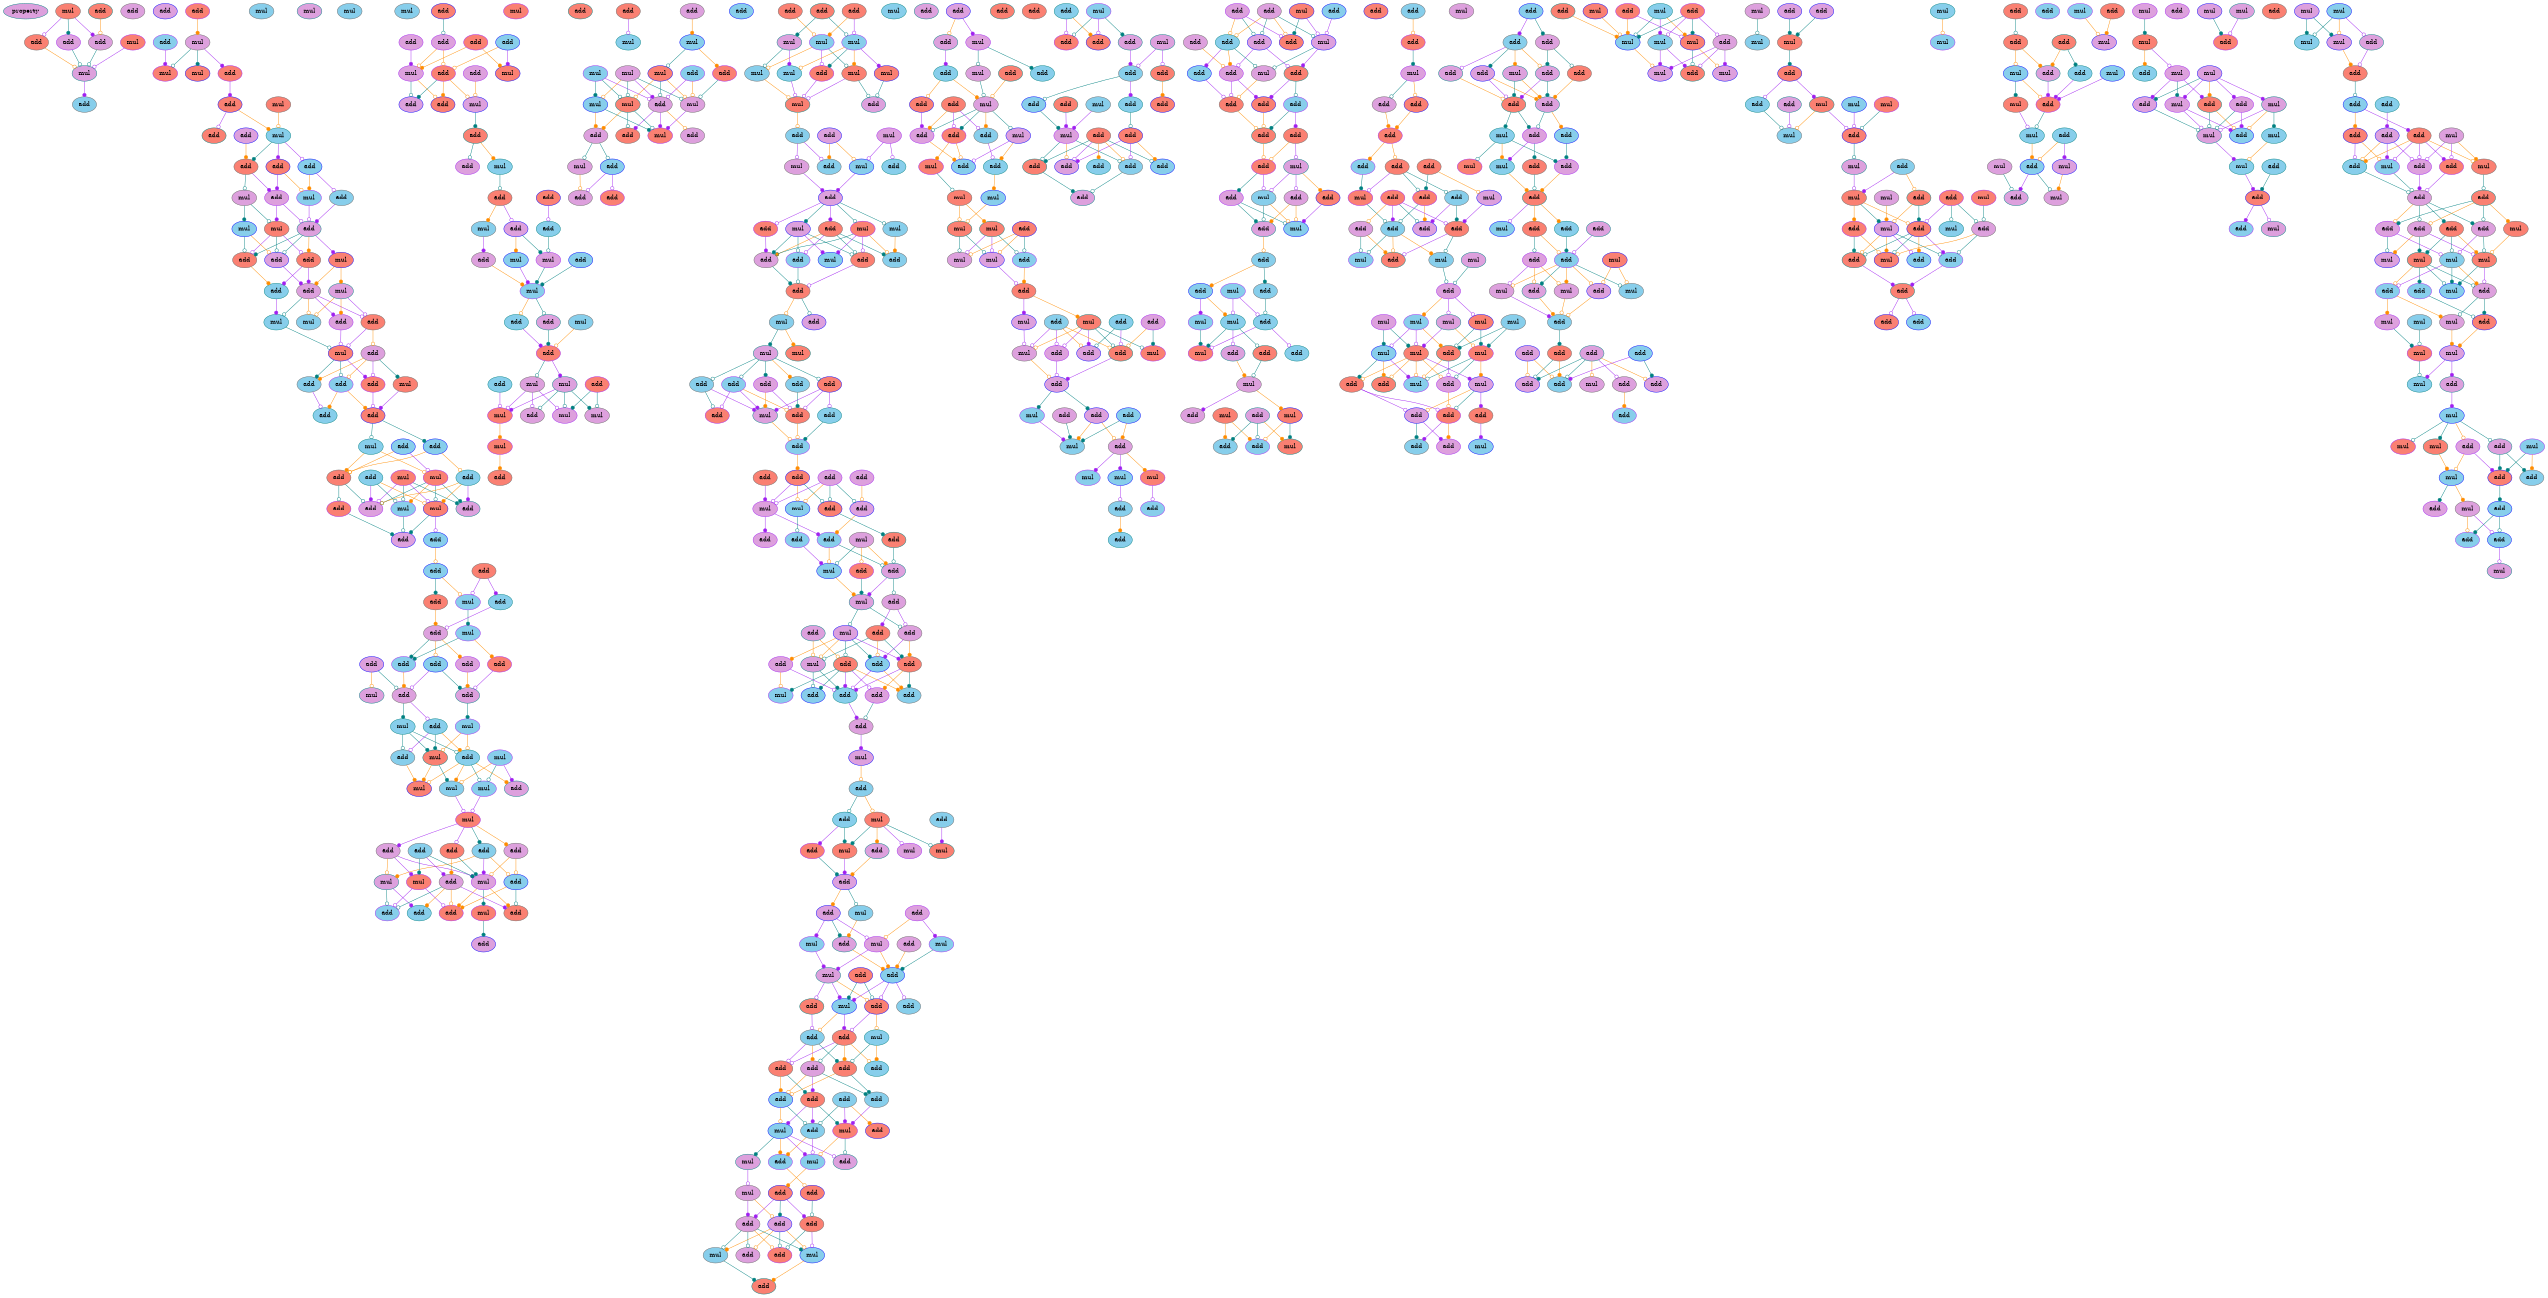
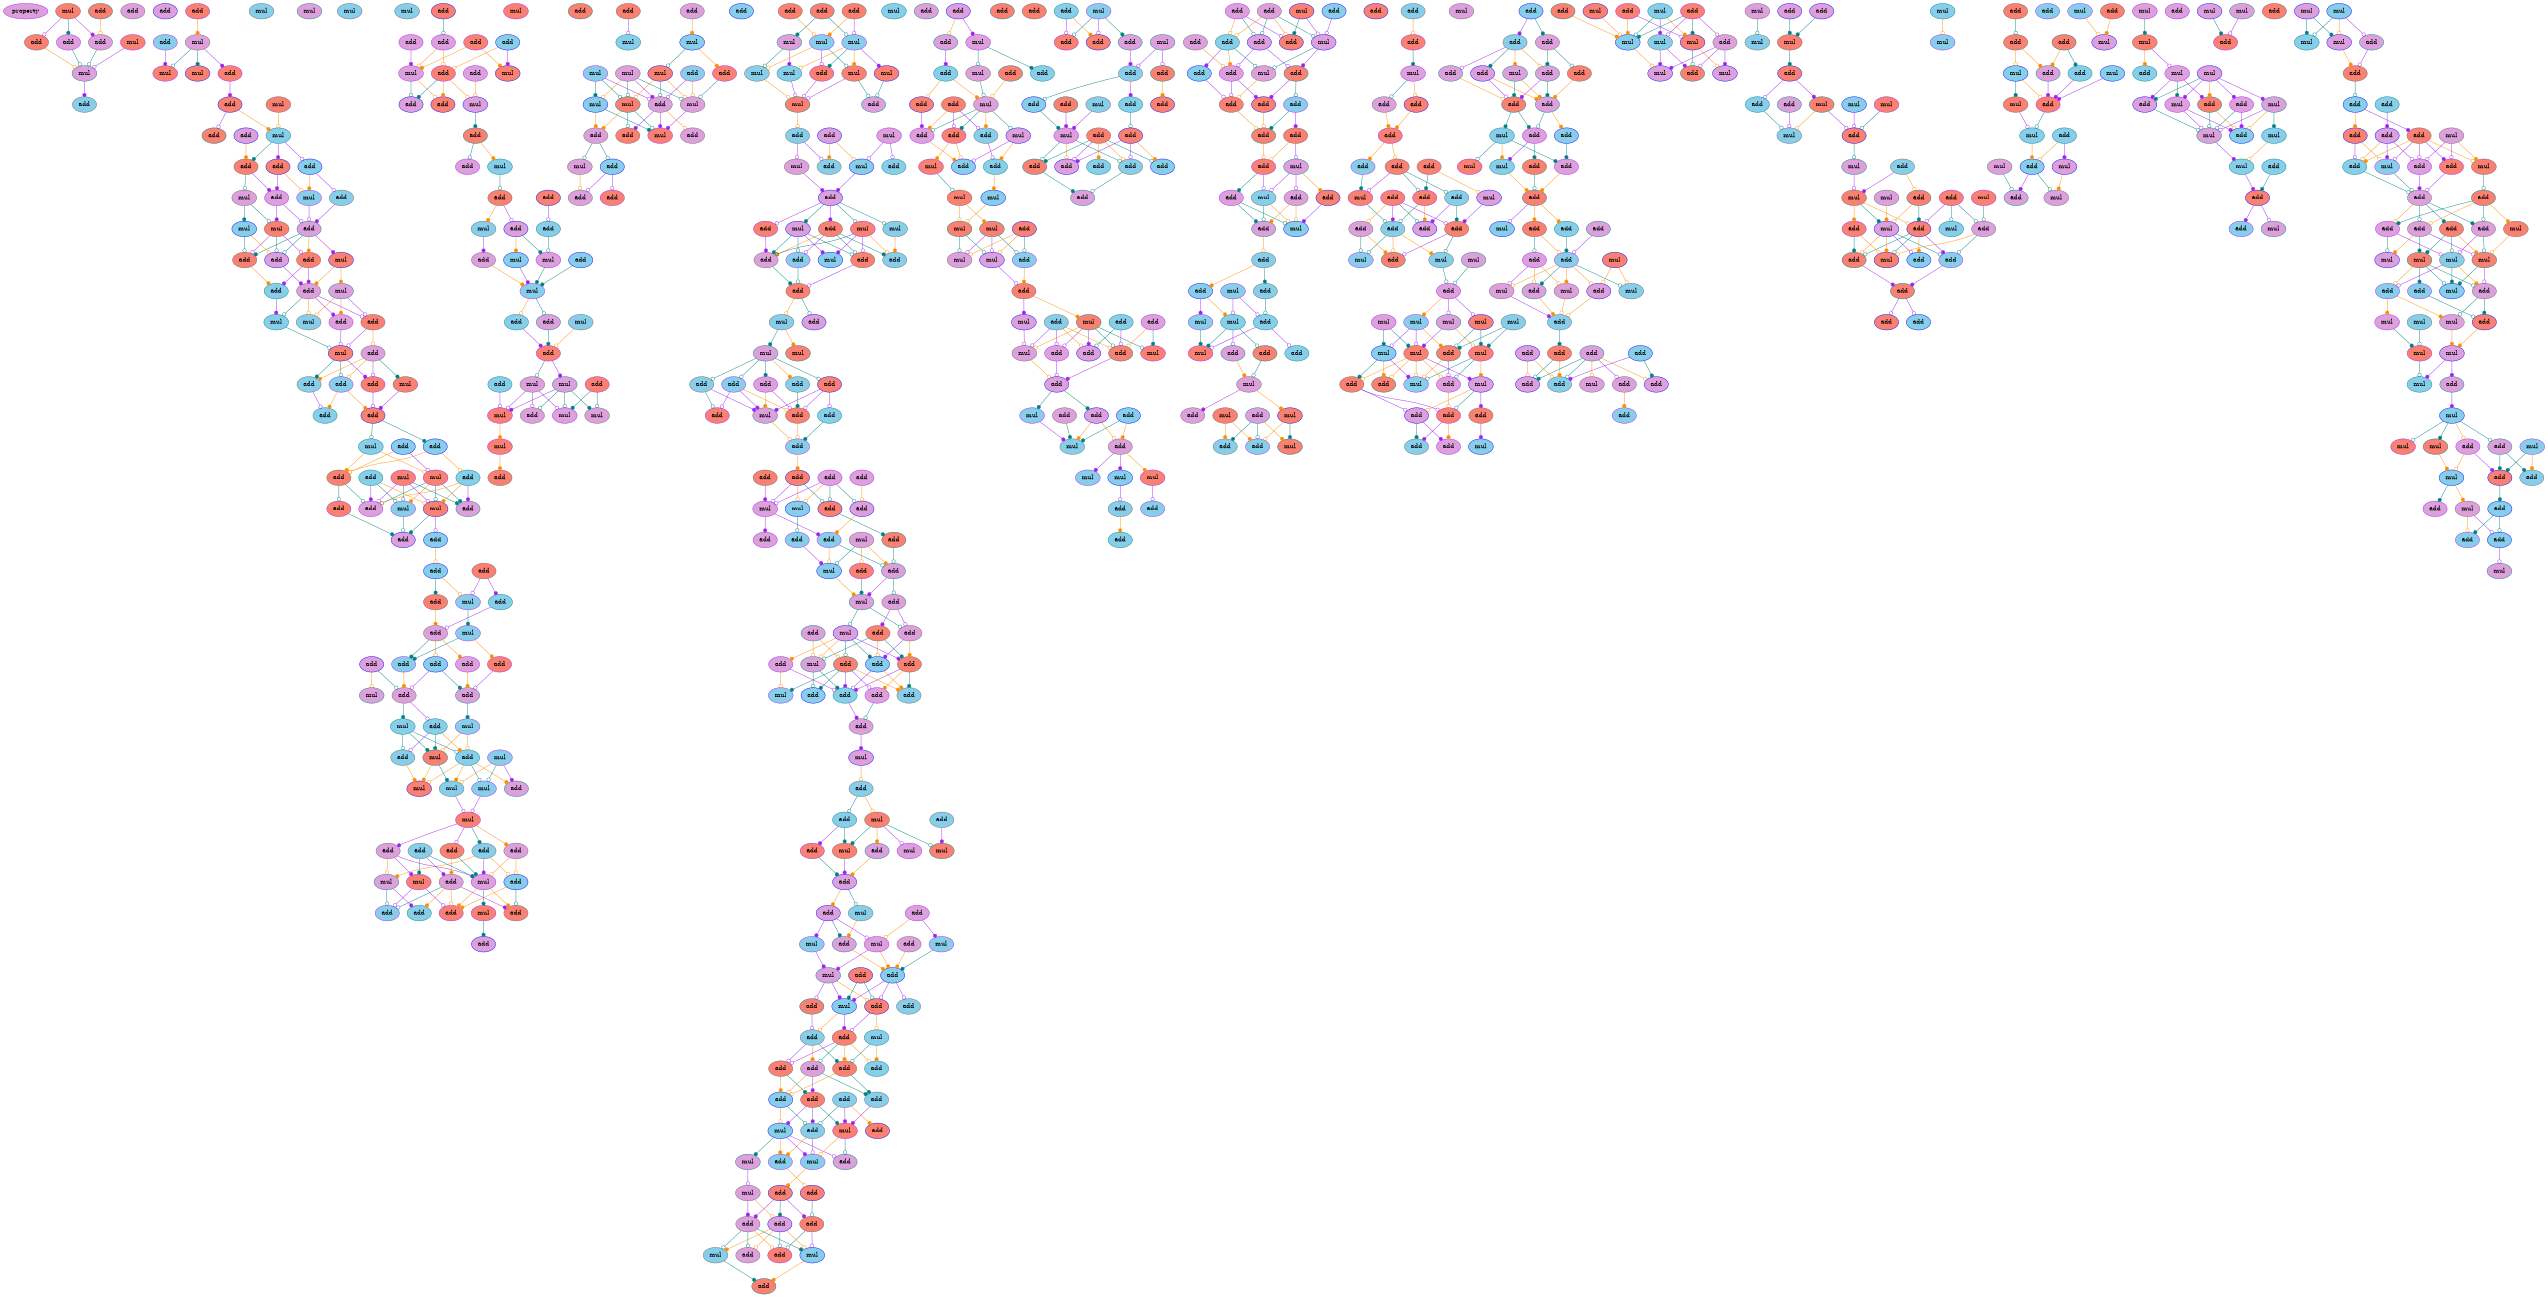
(26, 11) -> (26, 11)
